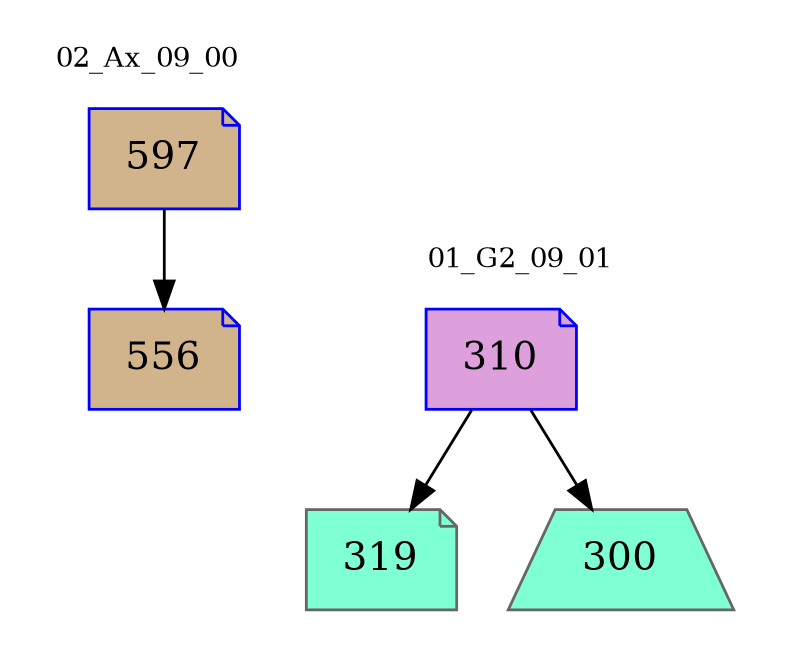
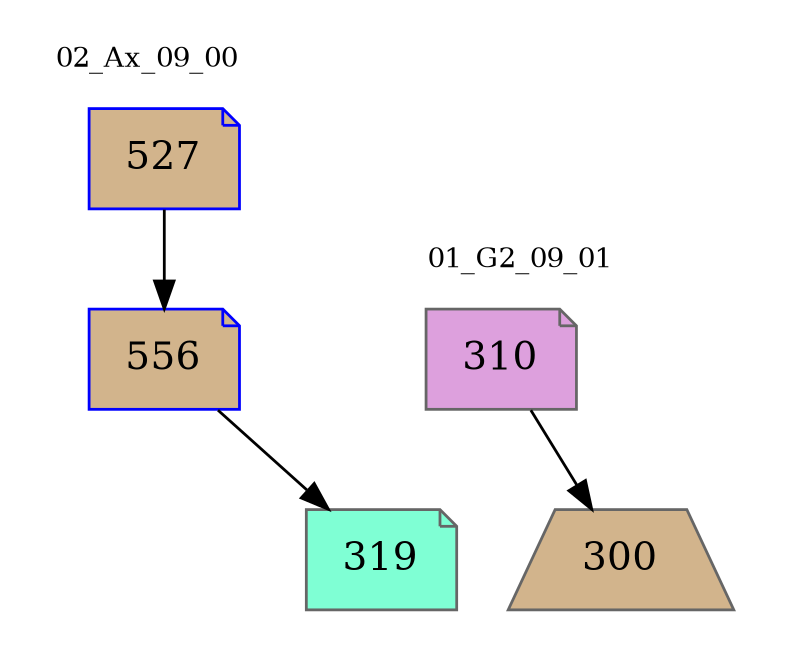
(164, 159) -> (164, 159)
(501, 359) -> (501, 359)
(449, 448) -> (262, 450)
(621, 560) -> (621, 560)
